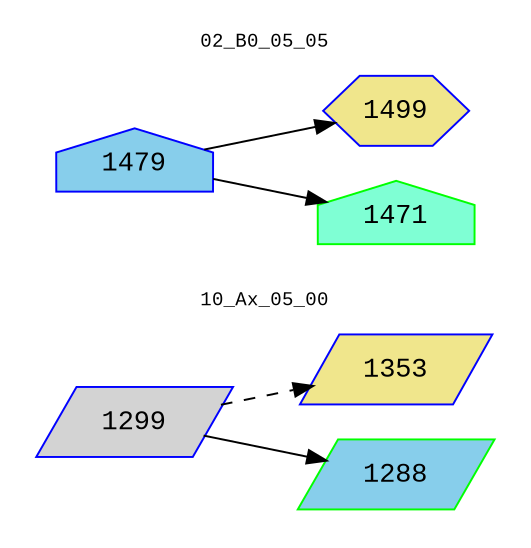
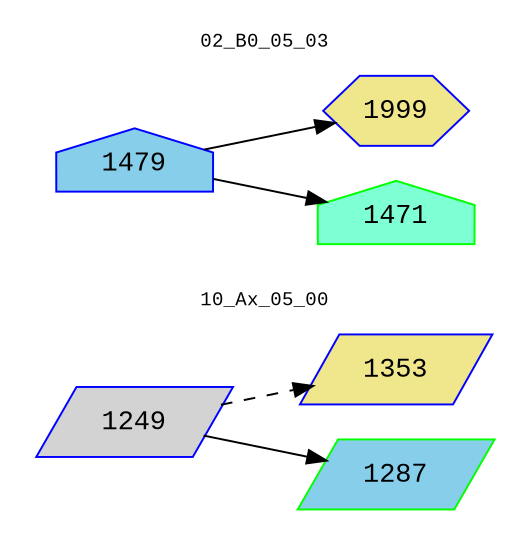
(265, 42) -> (265, 42)
(396, 111) -> (396, 111)
(135, 422) -> (135, 422)
(396, 474) -> (396, 474)
